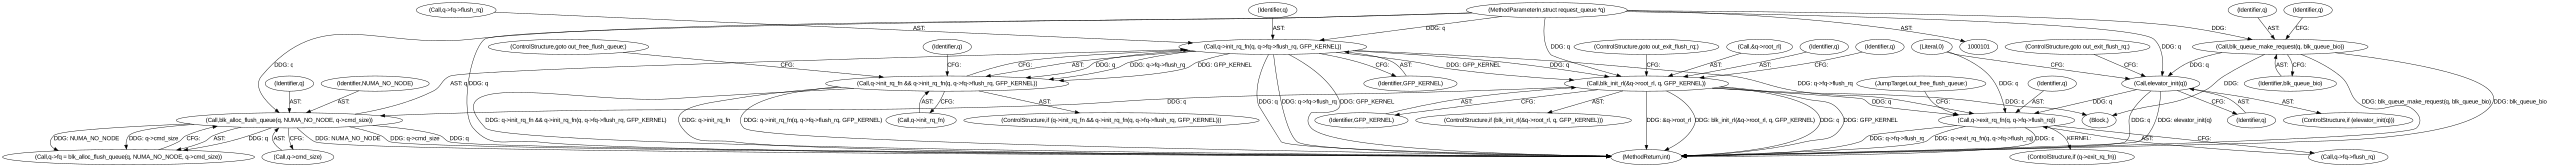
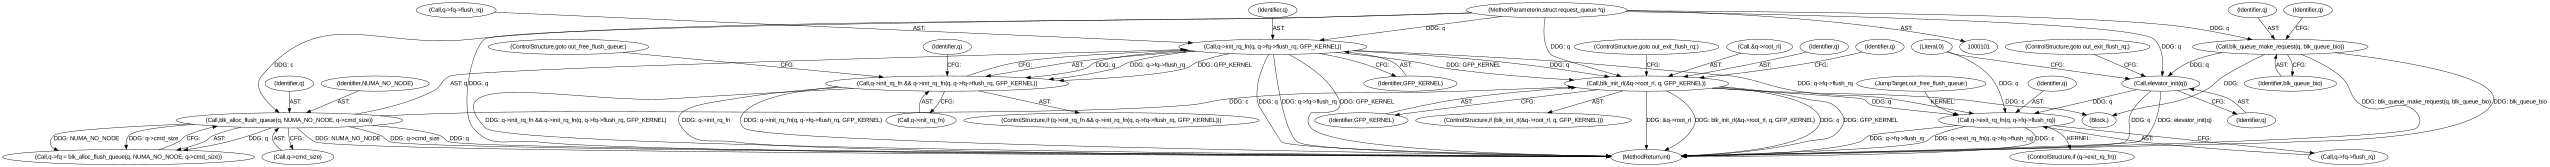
(2220, 28) -> (2220, 28)
(1944, 102) -> (1944, 102)
(979, 107) -> (975, 112)
(2348, 120) -> none
